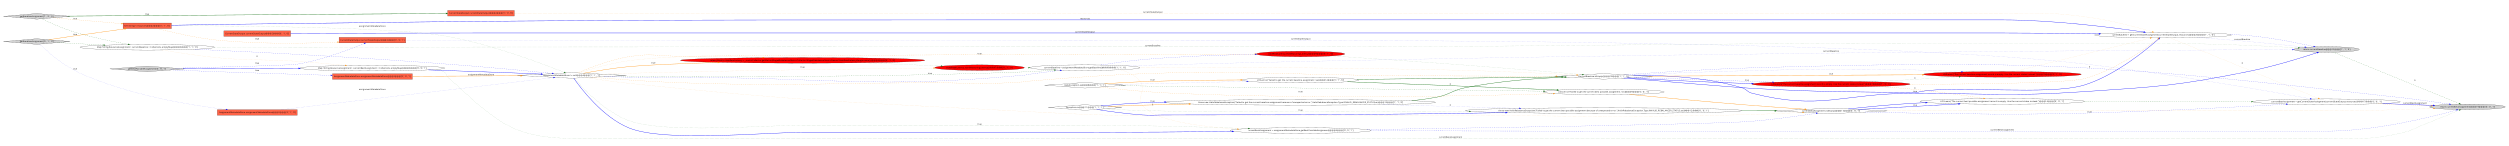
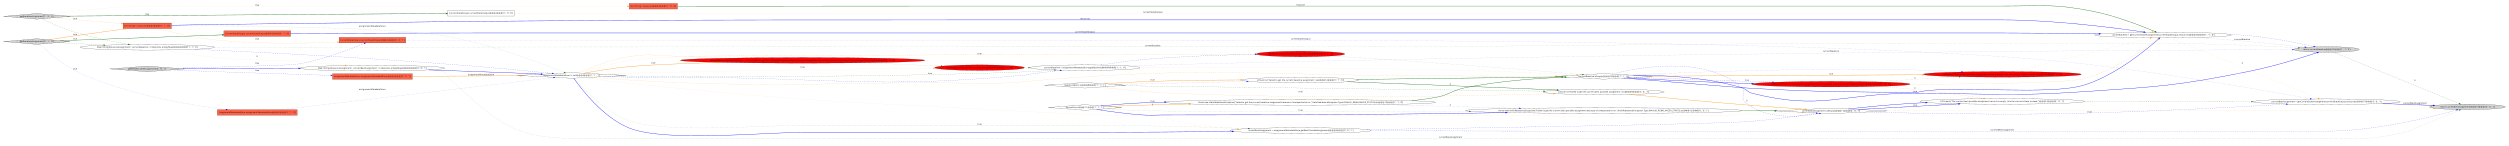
none -> (653, 6)
(481, 13) -> (481, 13)
none -> (141, 38)
(2017, 65) -> (1719, 74)
